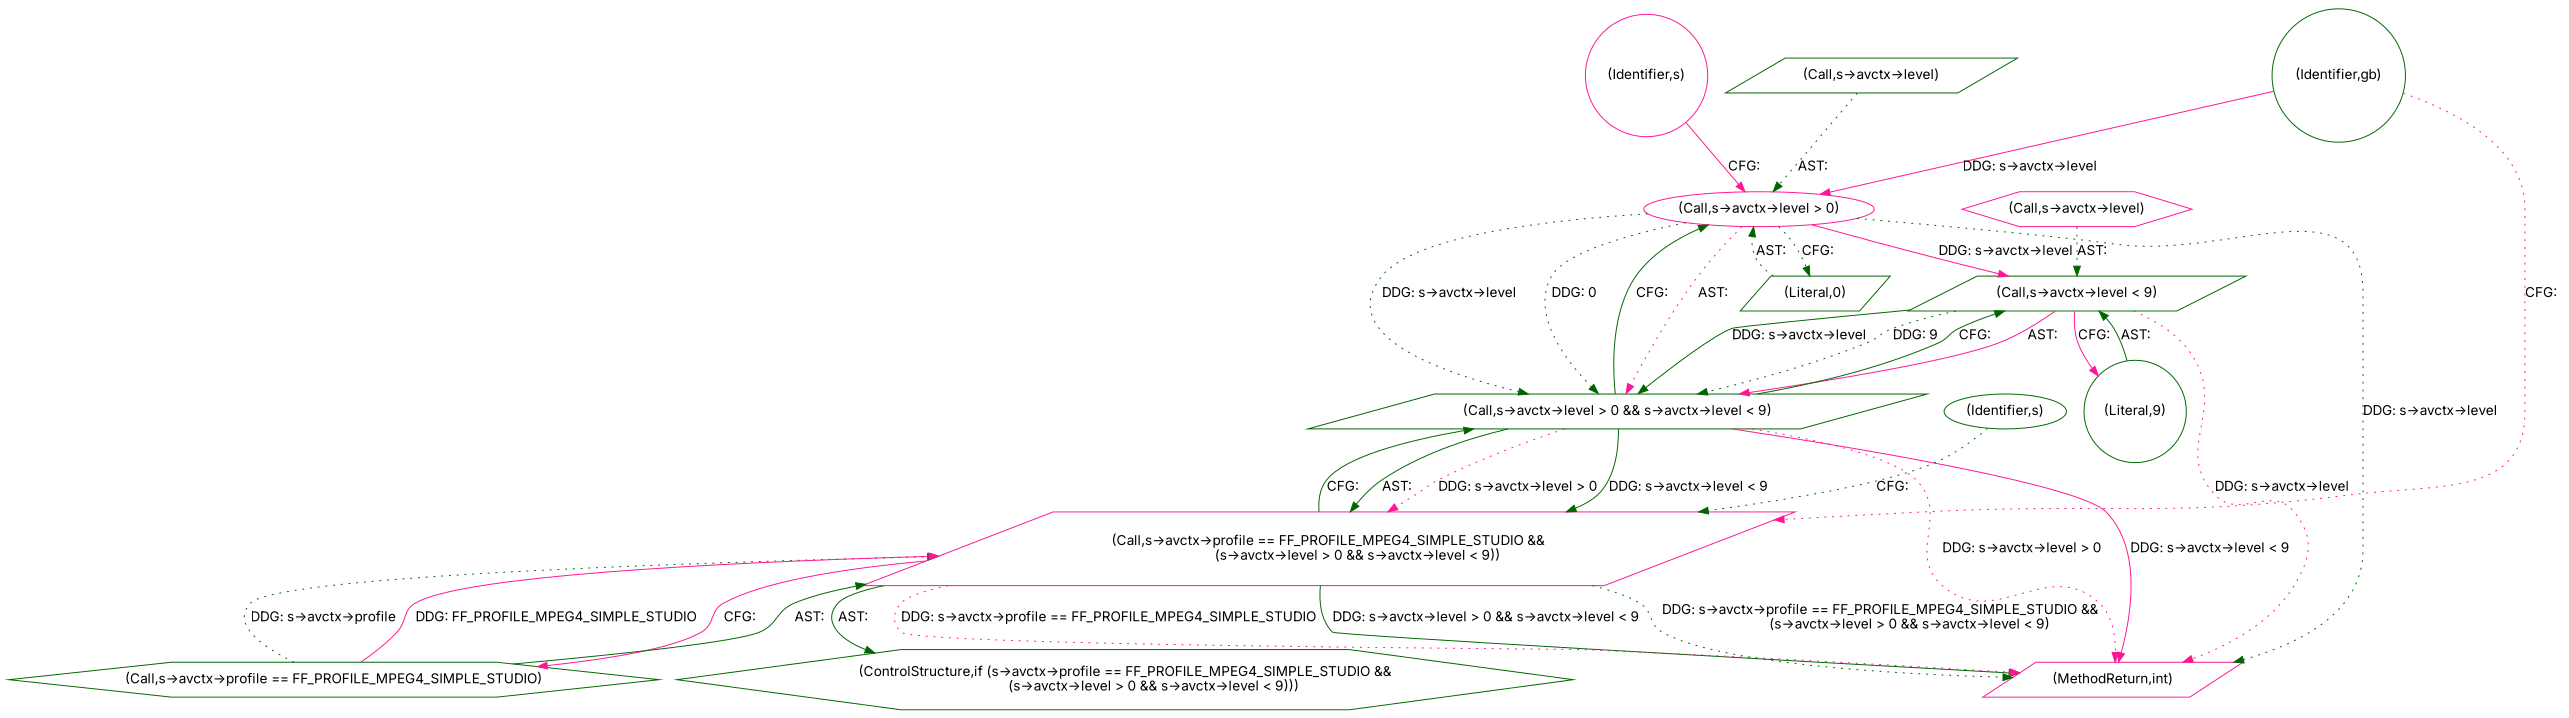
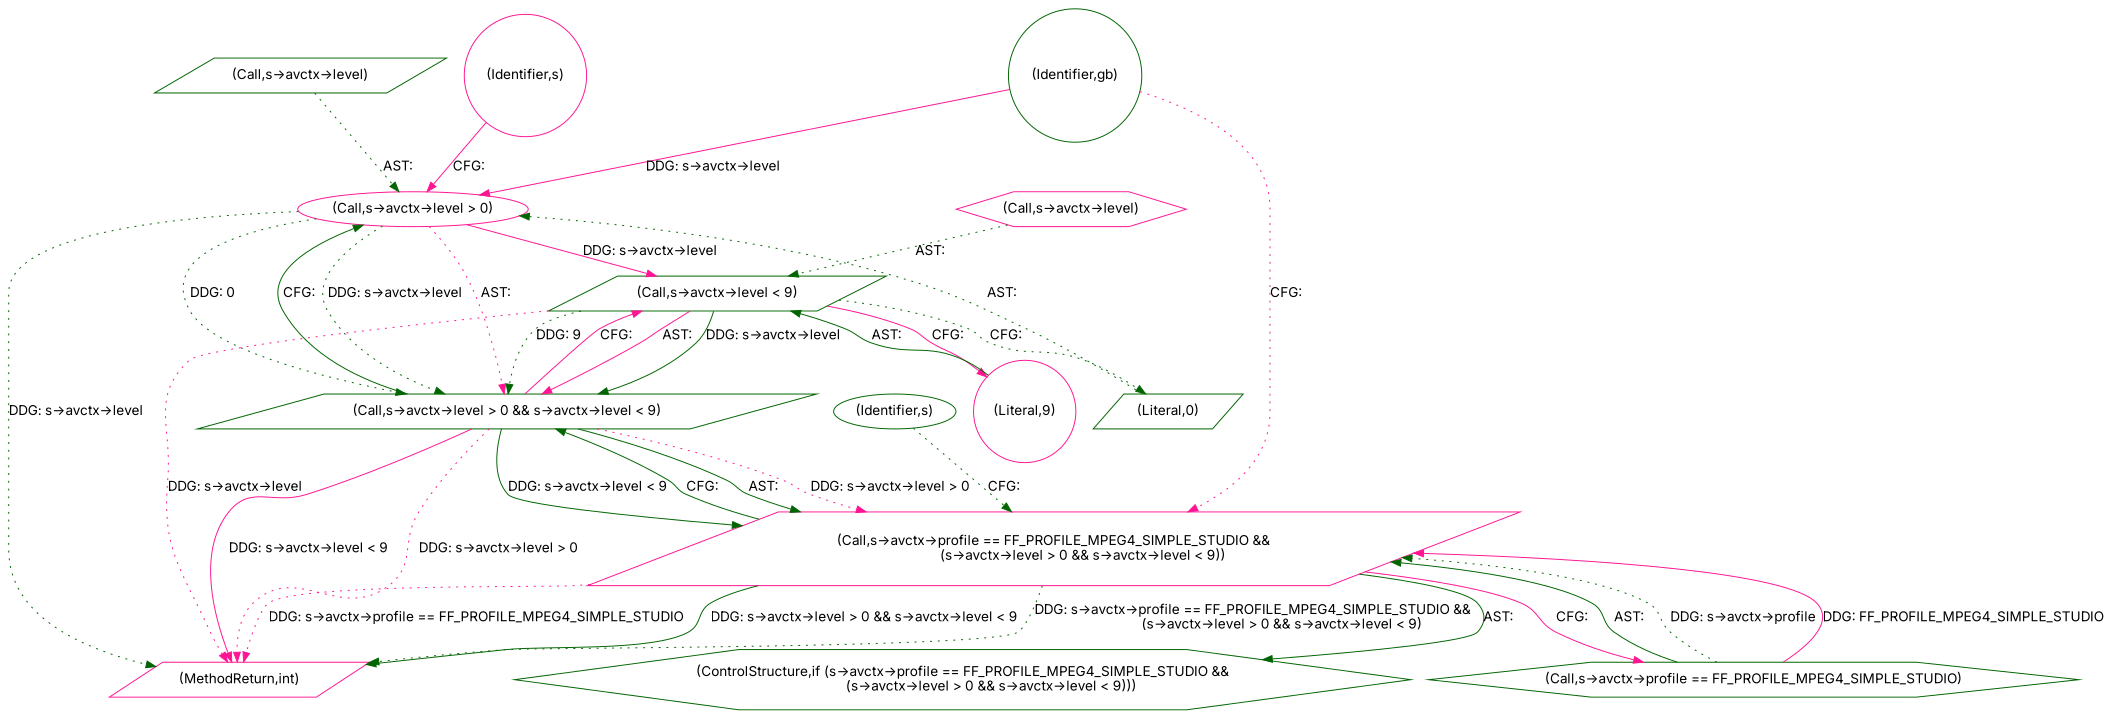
(1795, 245) -> (989, 343)
(1880, 365) -> (575, 349)
(2135, 411) -> (1025, 411)
